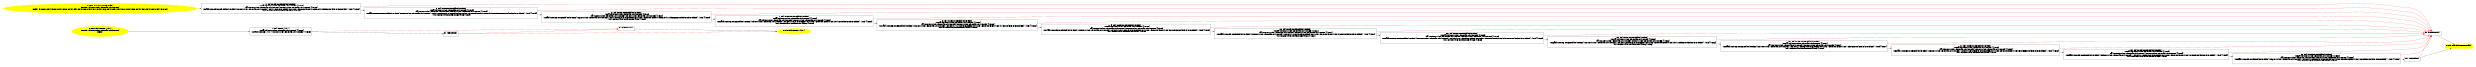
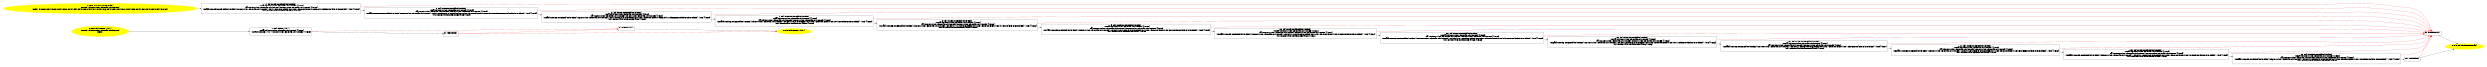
(2459, 47) -> (2465, 47)
